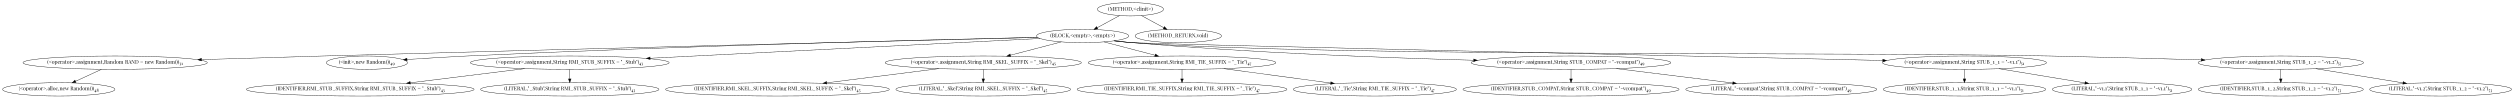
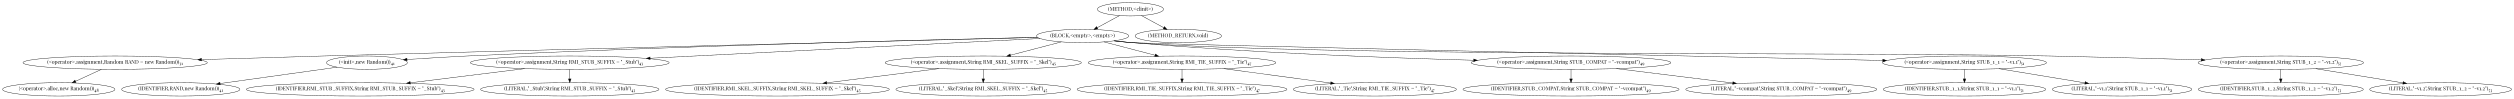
(393, 62) -> (393, 62)
none -> (181, 89)
